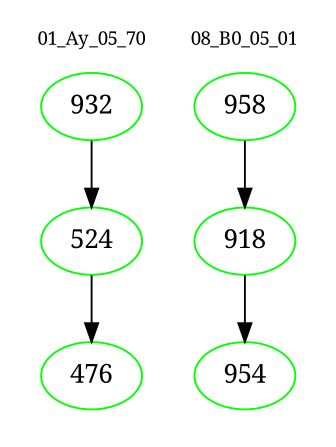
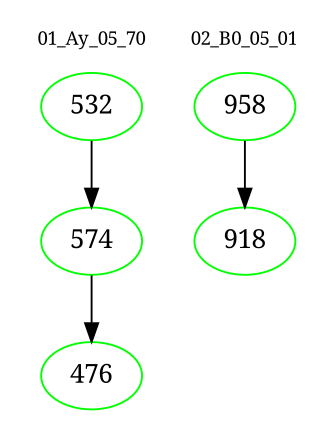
(245, 40) -> (245, 40)
(92, 107) -> (92, 107)
(92, 241) -> (92, 241)
(245, 376) -> none
